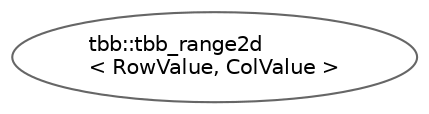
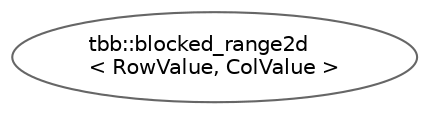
(215, 57) -> (215, 57)
